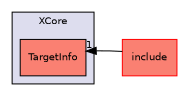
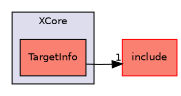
(109, 51) -> (100, 64)
